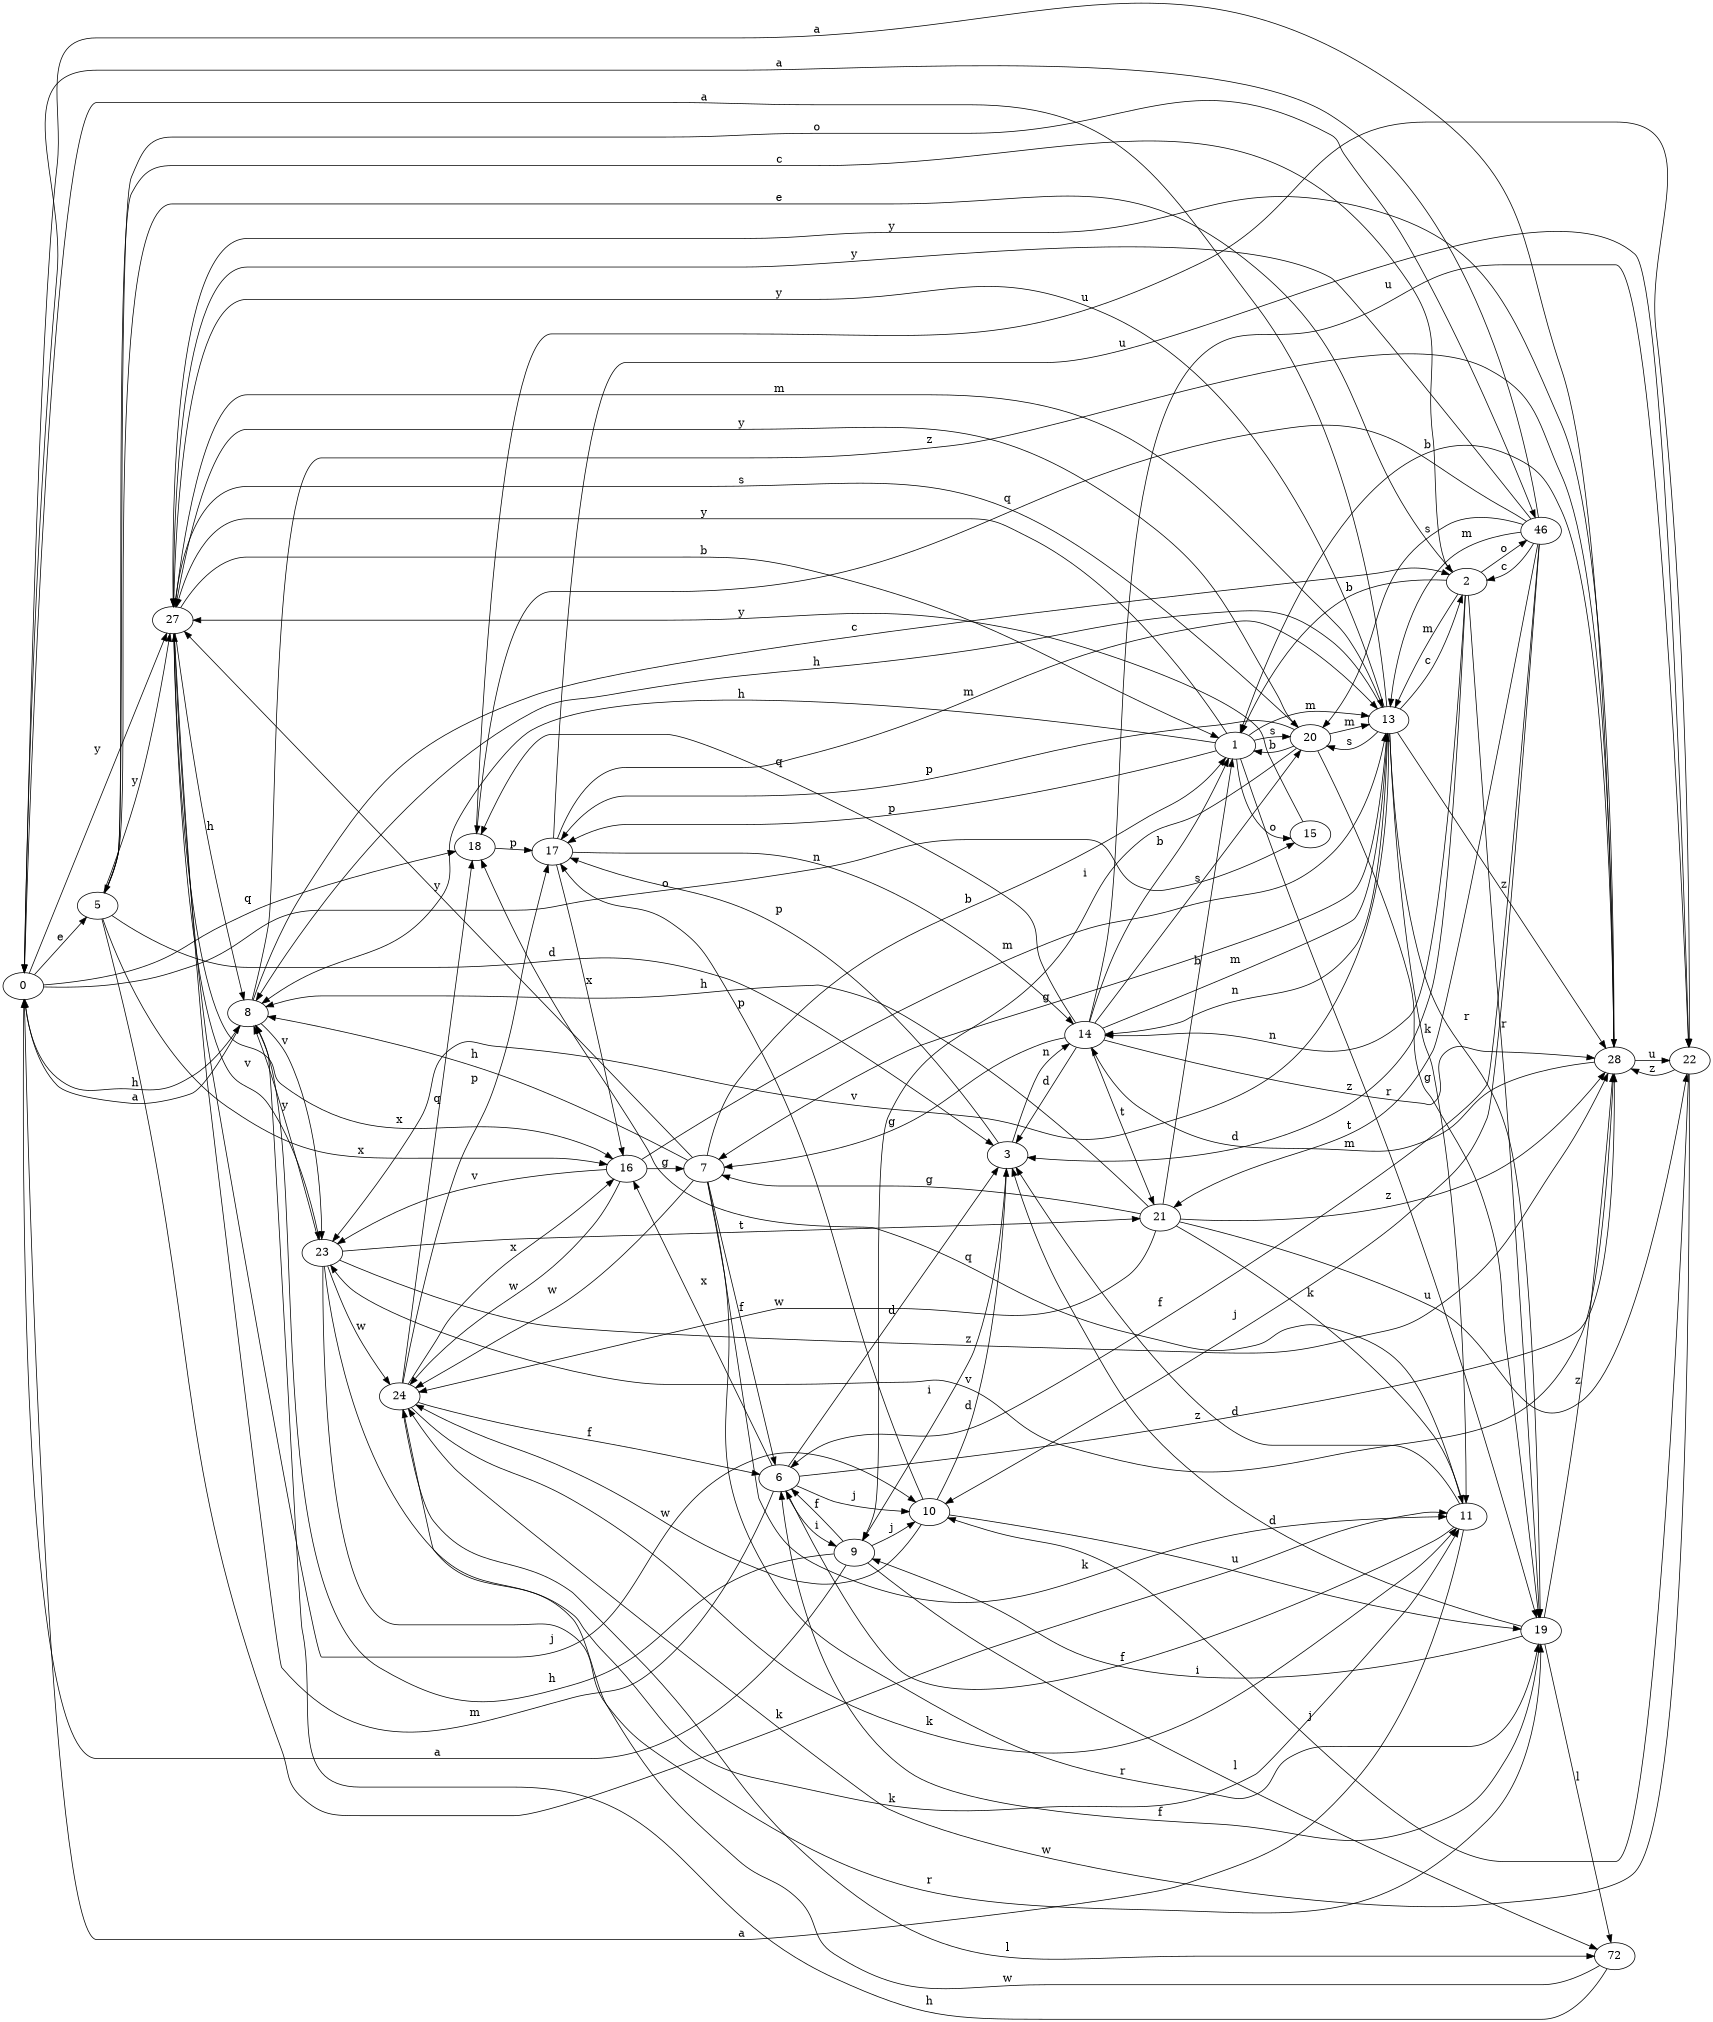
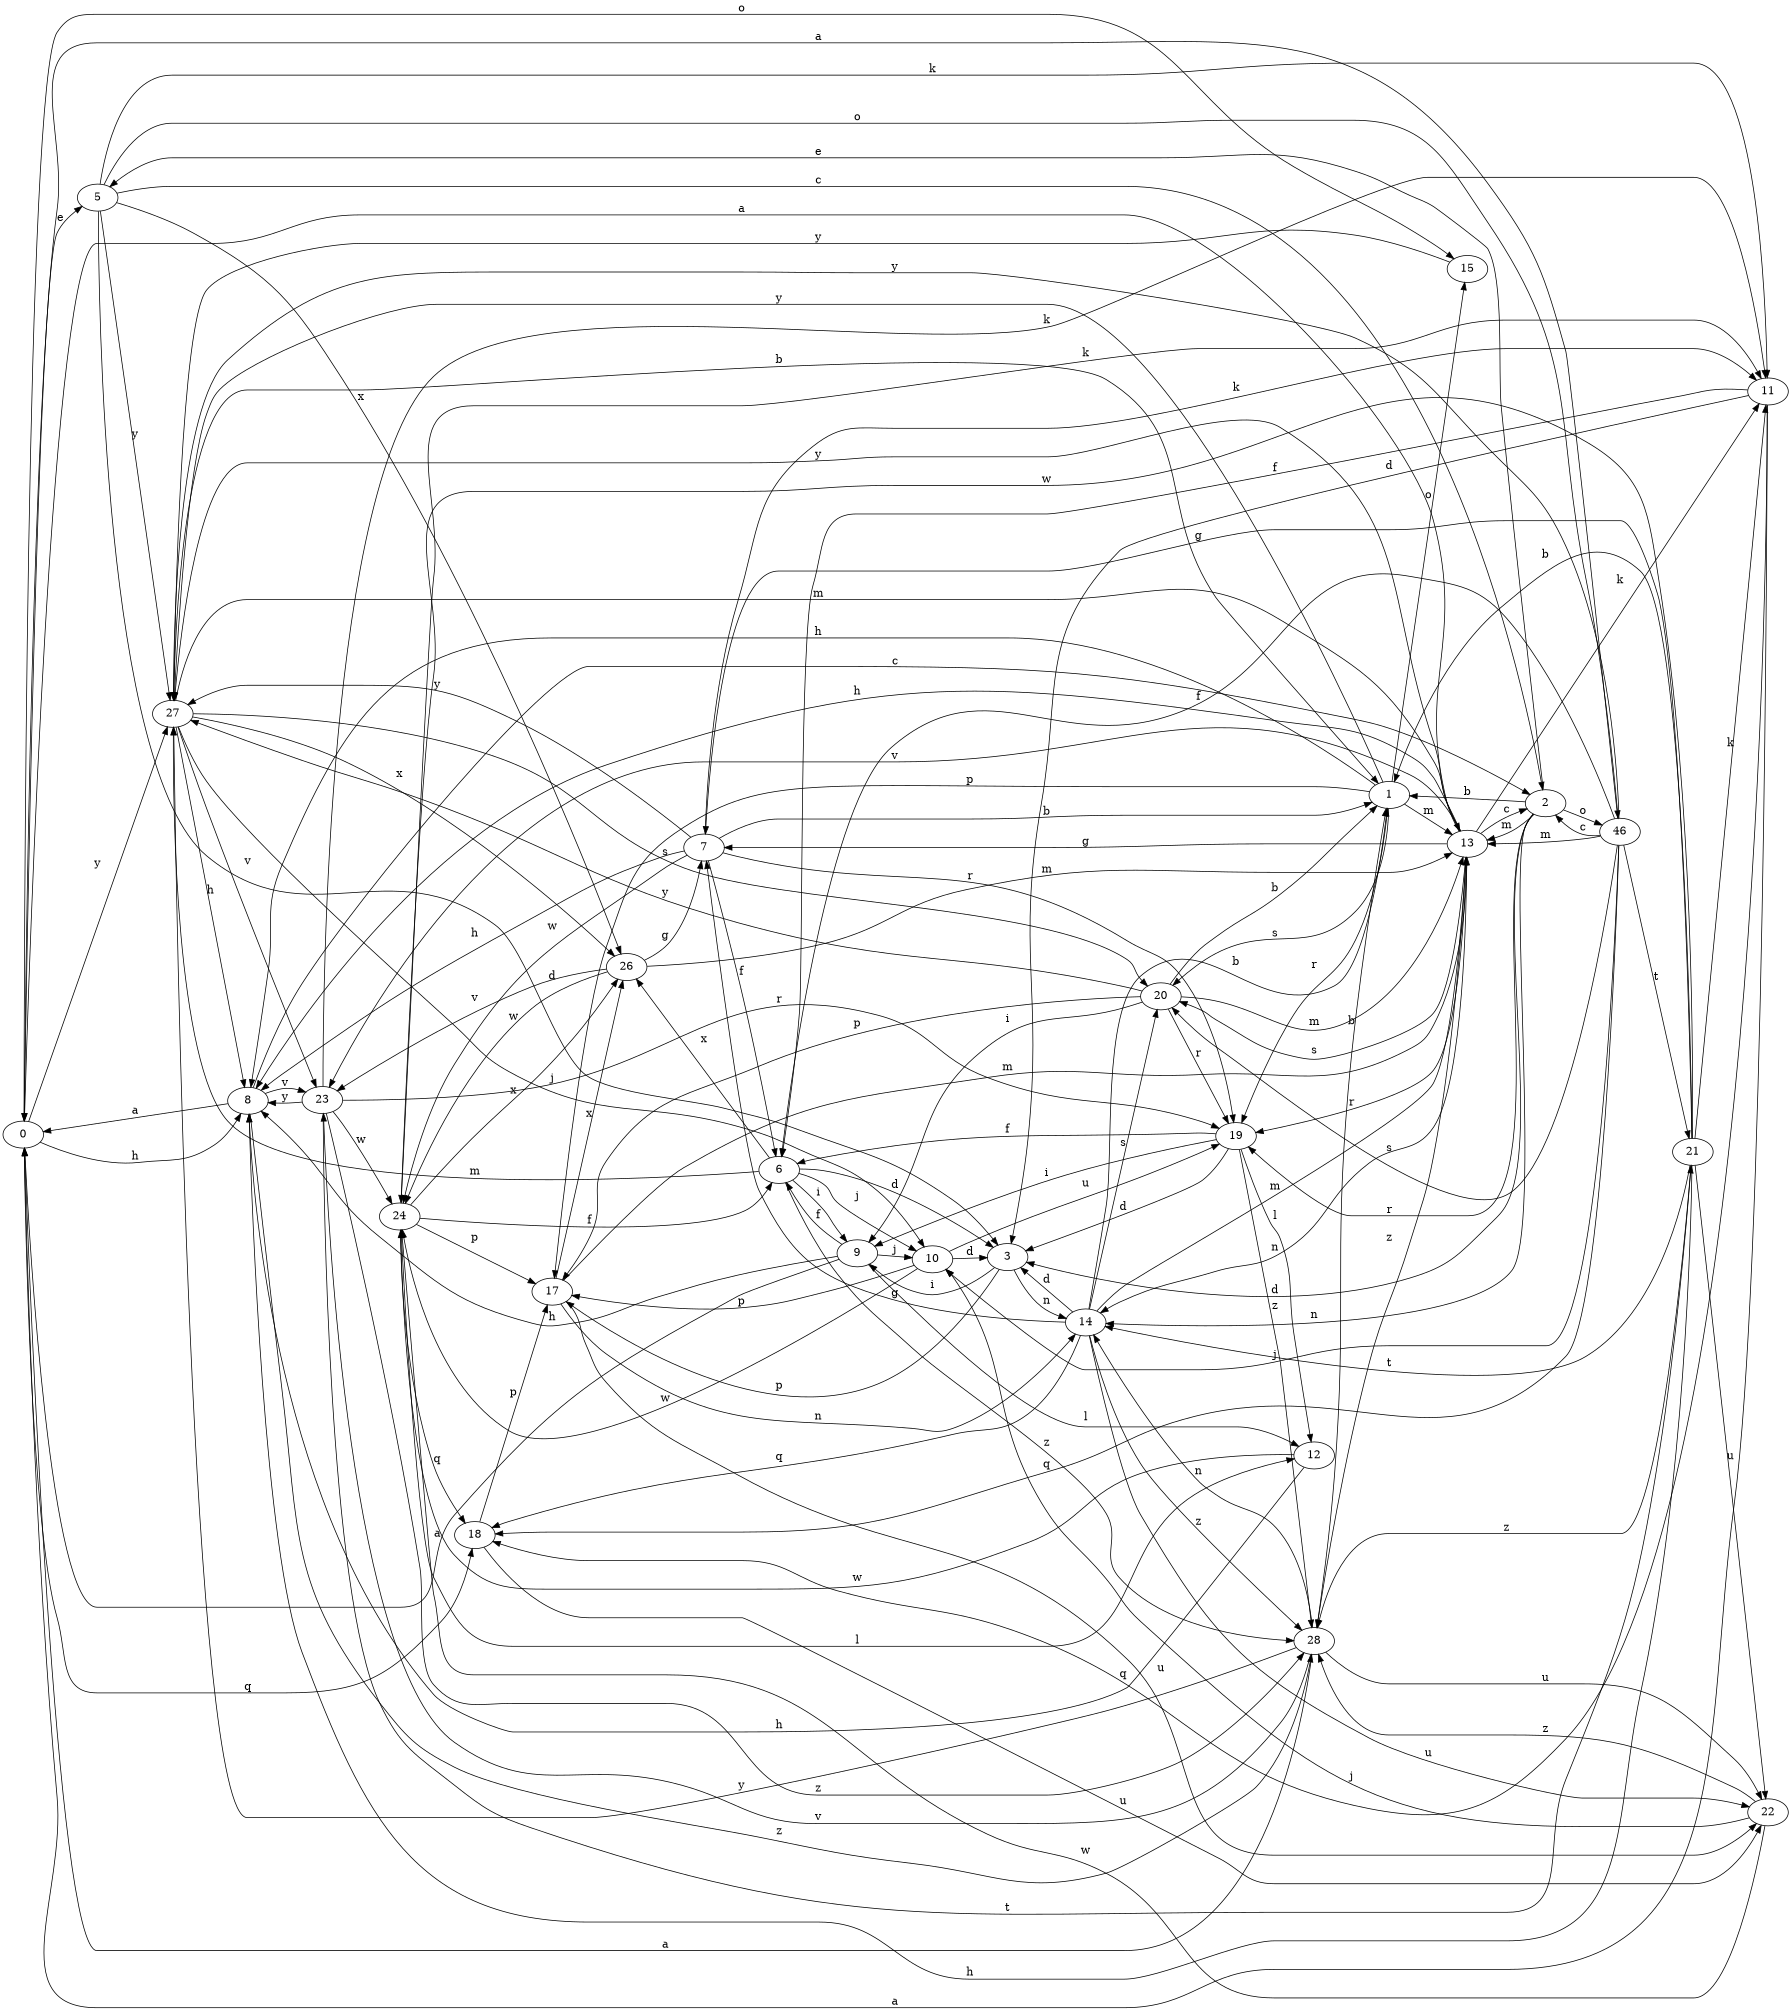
(1428, 1078) -> (1198, 1054)
(1121, 1123) -> (1460, 1375)
(1349, 1144) -> (1198, 1472)
(627, 1169) -> (627, 967)
(1615, 1956) -> (1314, 1455)
